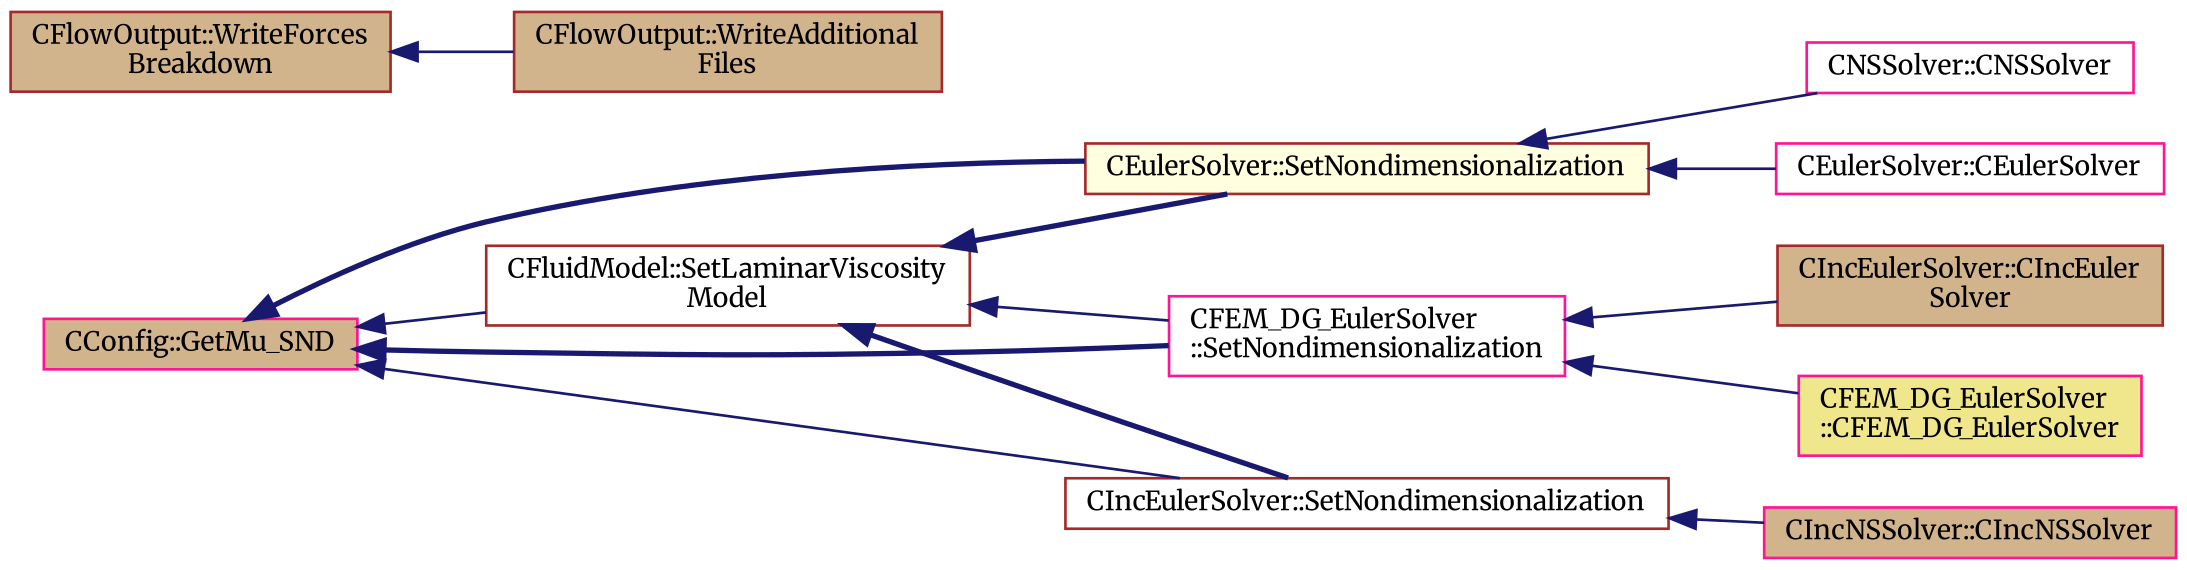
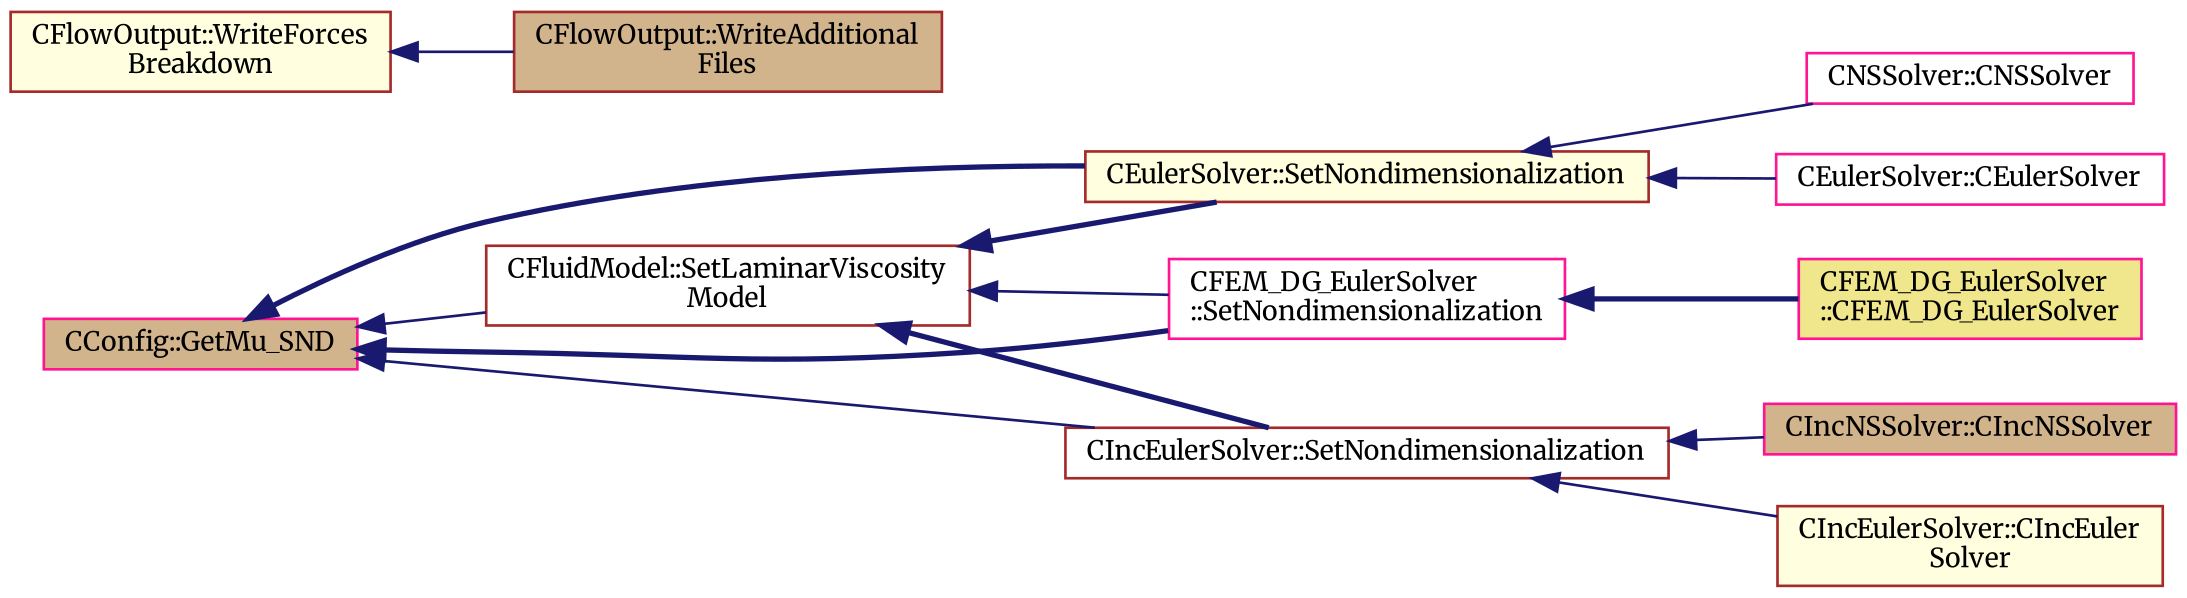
(201, 52) -> (201, 52)
(1970, 286) -> (1970, 546)
(1685, 309) -> (1668, 499)
(1695, 380) -> (1695, 299)
